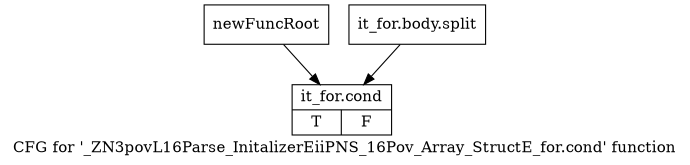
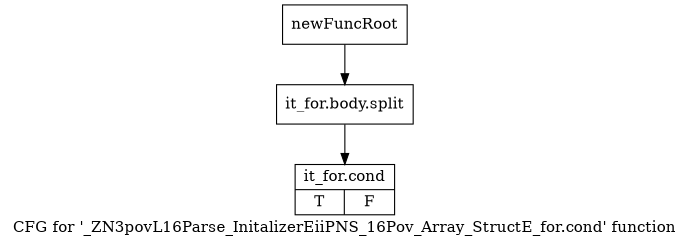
(298, 60) -> (345, 59)
